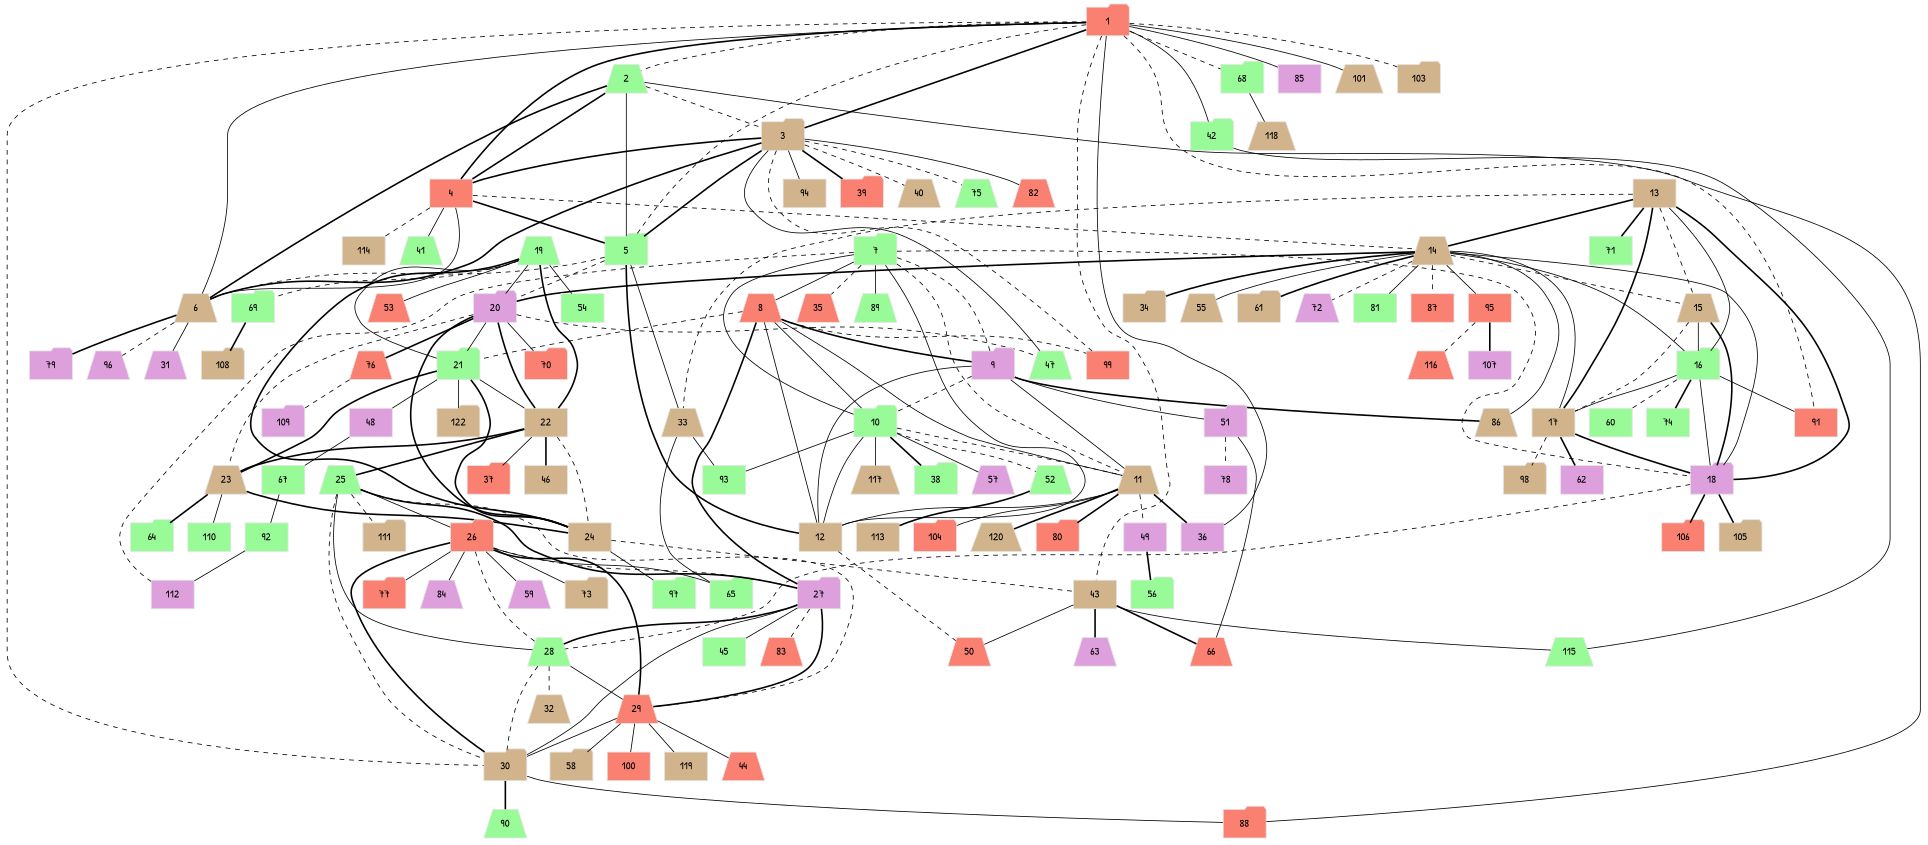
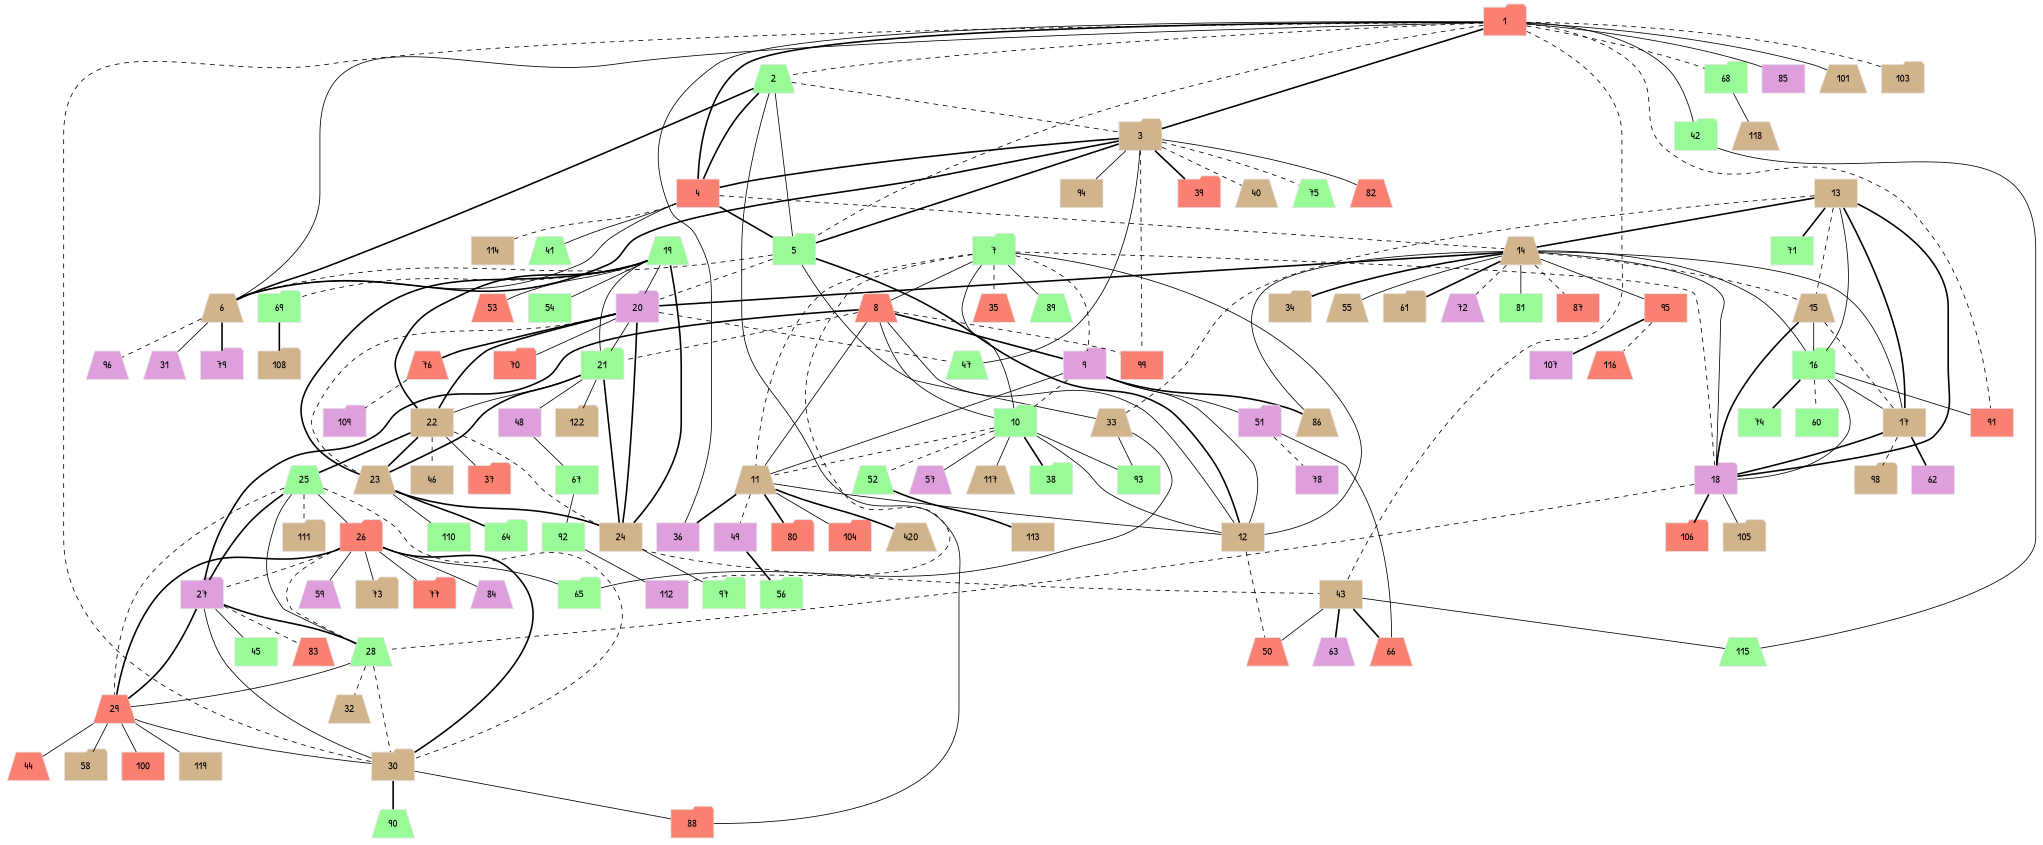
none -> (402, 296)
(546, 451) -> (432, 446)
(1726, 509) -> (1730, 509)
(996, 537) -> (911, 537)
